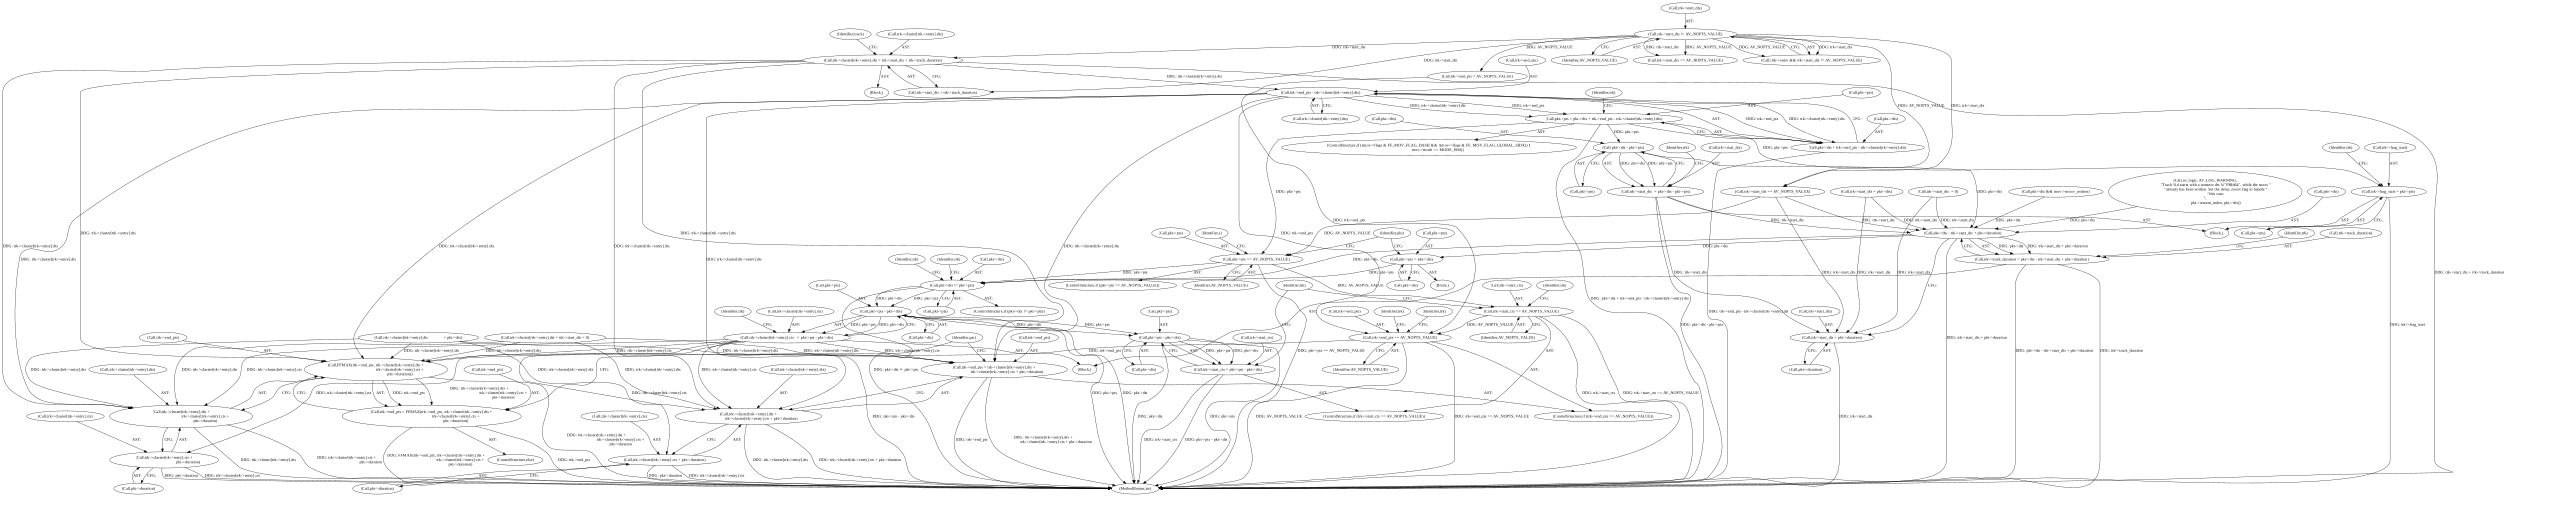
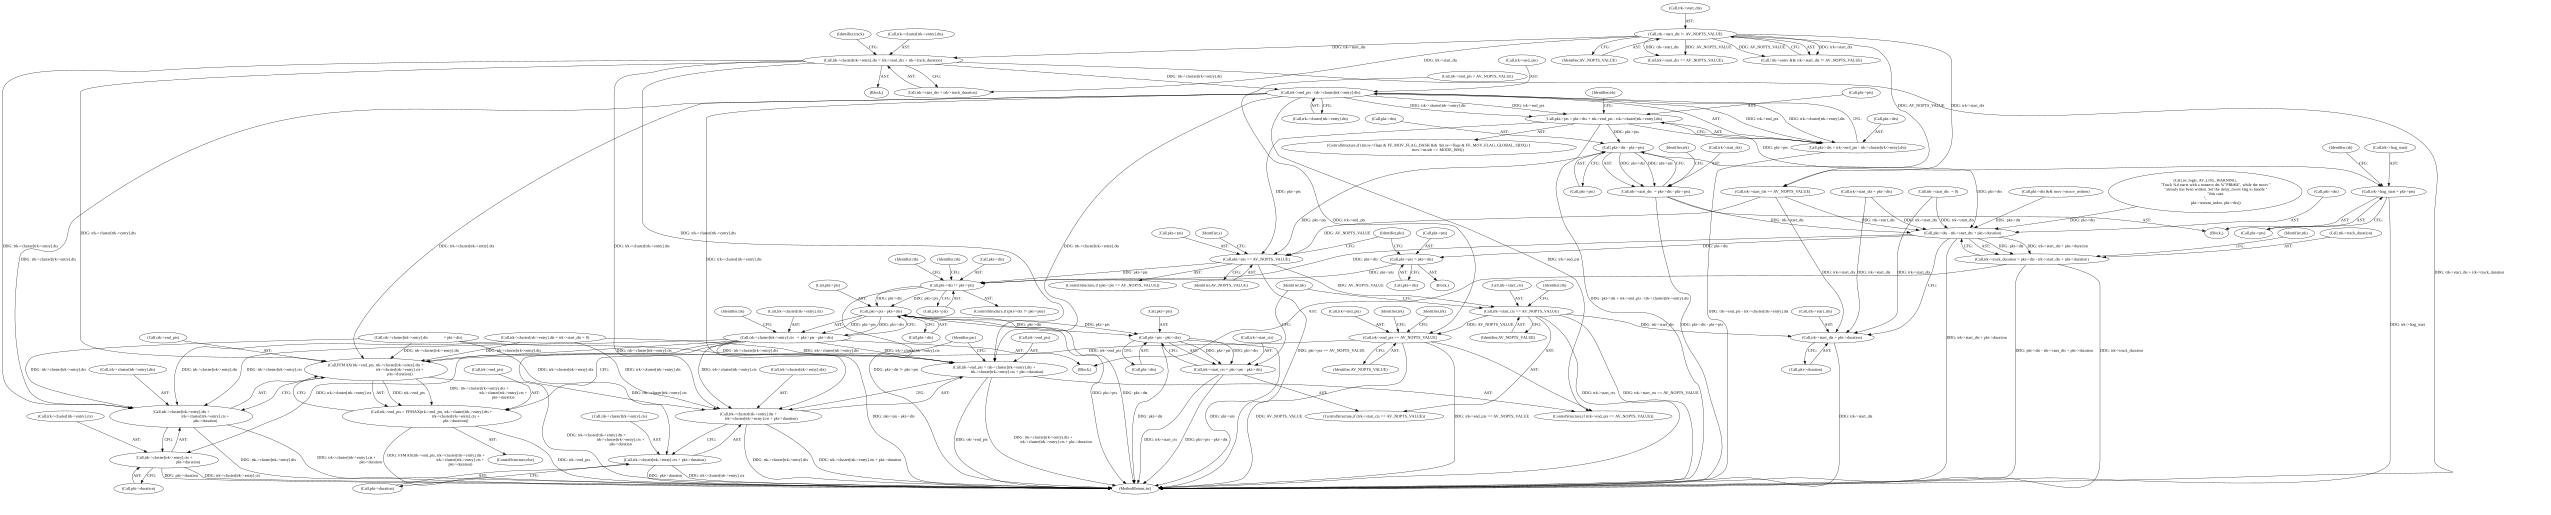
(1523, 46) -> none
none -> (1426, 170)
(1301, 244) -> (1460, 226)
(1702, 292) -> (1671, 330)
